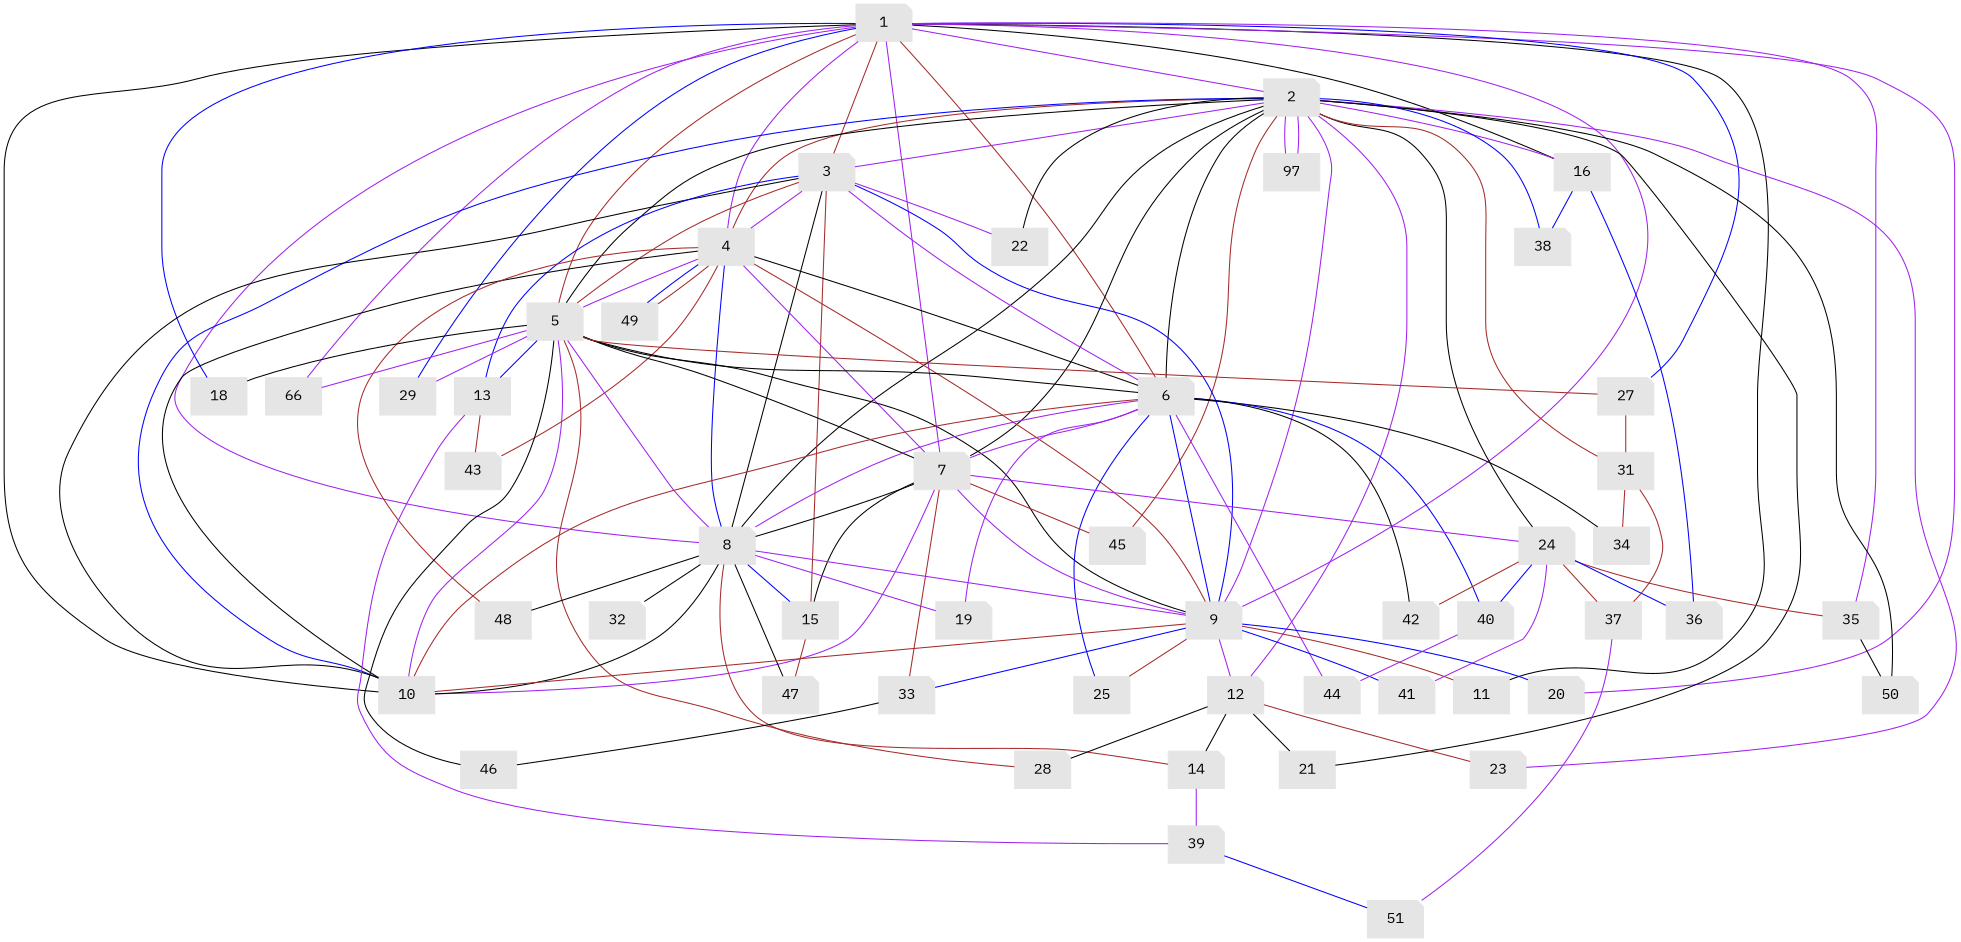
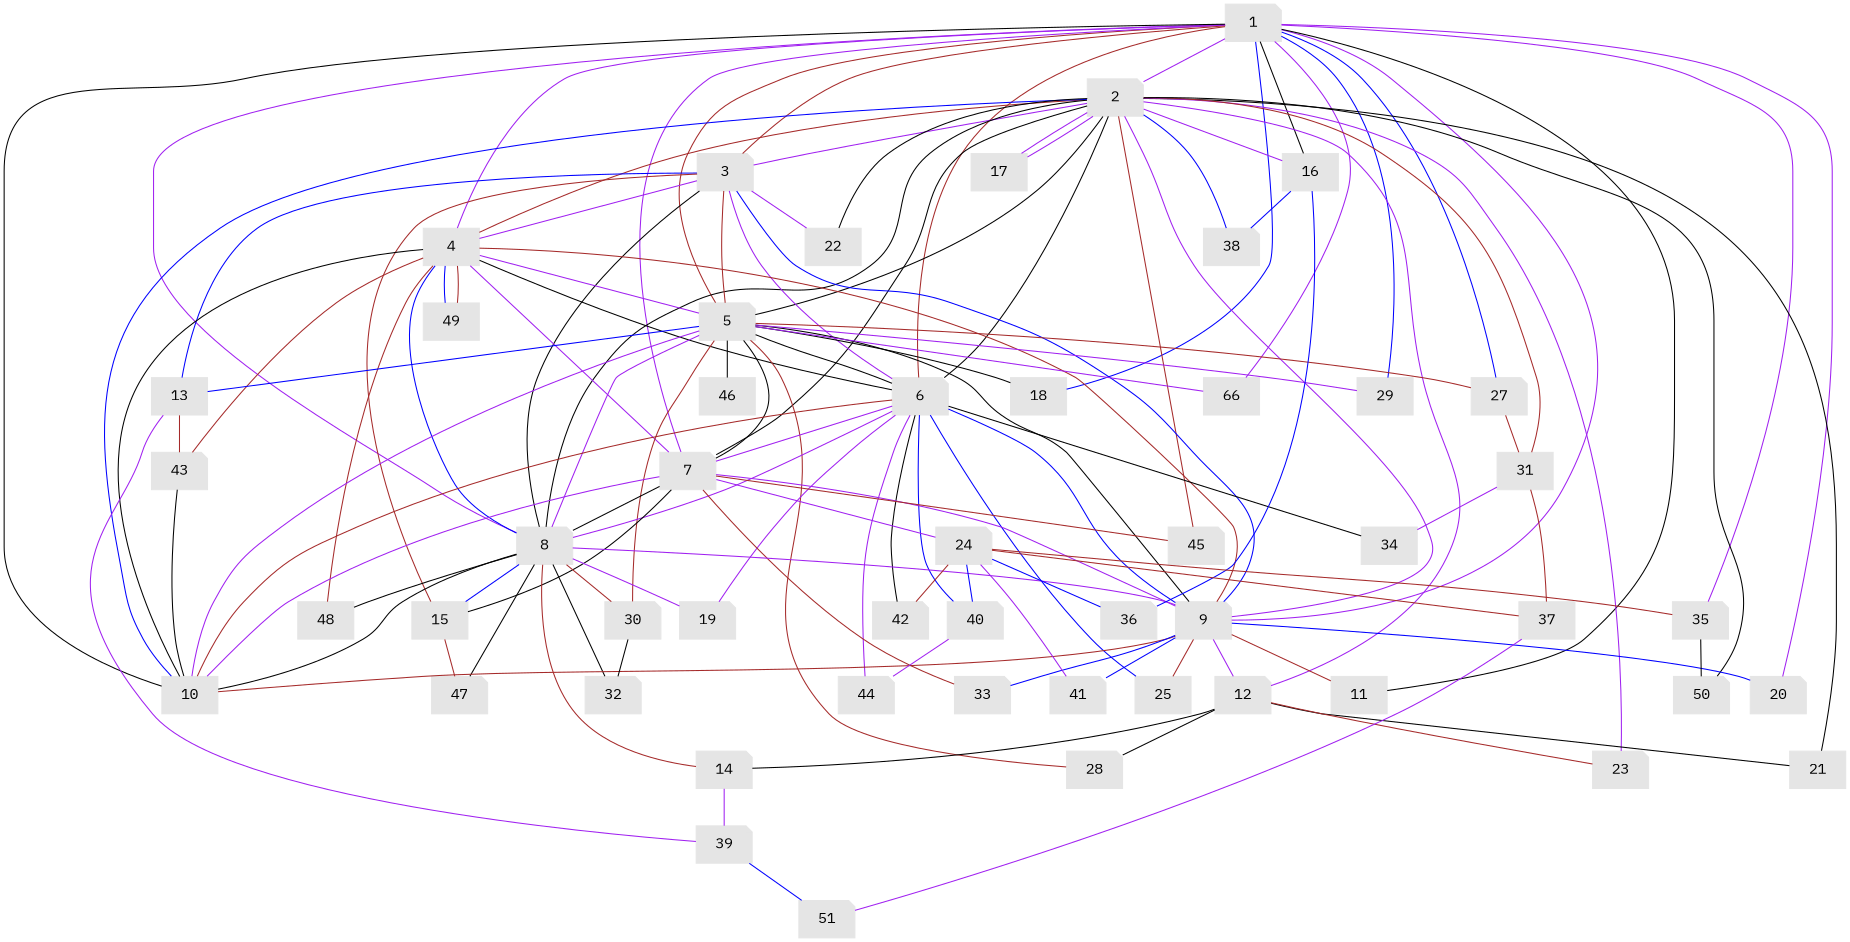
(1292, 172) -> (999, 172)
(1446, 292) -> none
(208, 300) -> (172, 583)
(1624, 508) -> (1451, 512)
none -> (633, 620)
(698, 737) -> none
